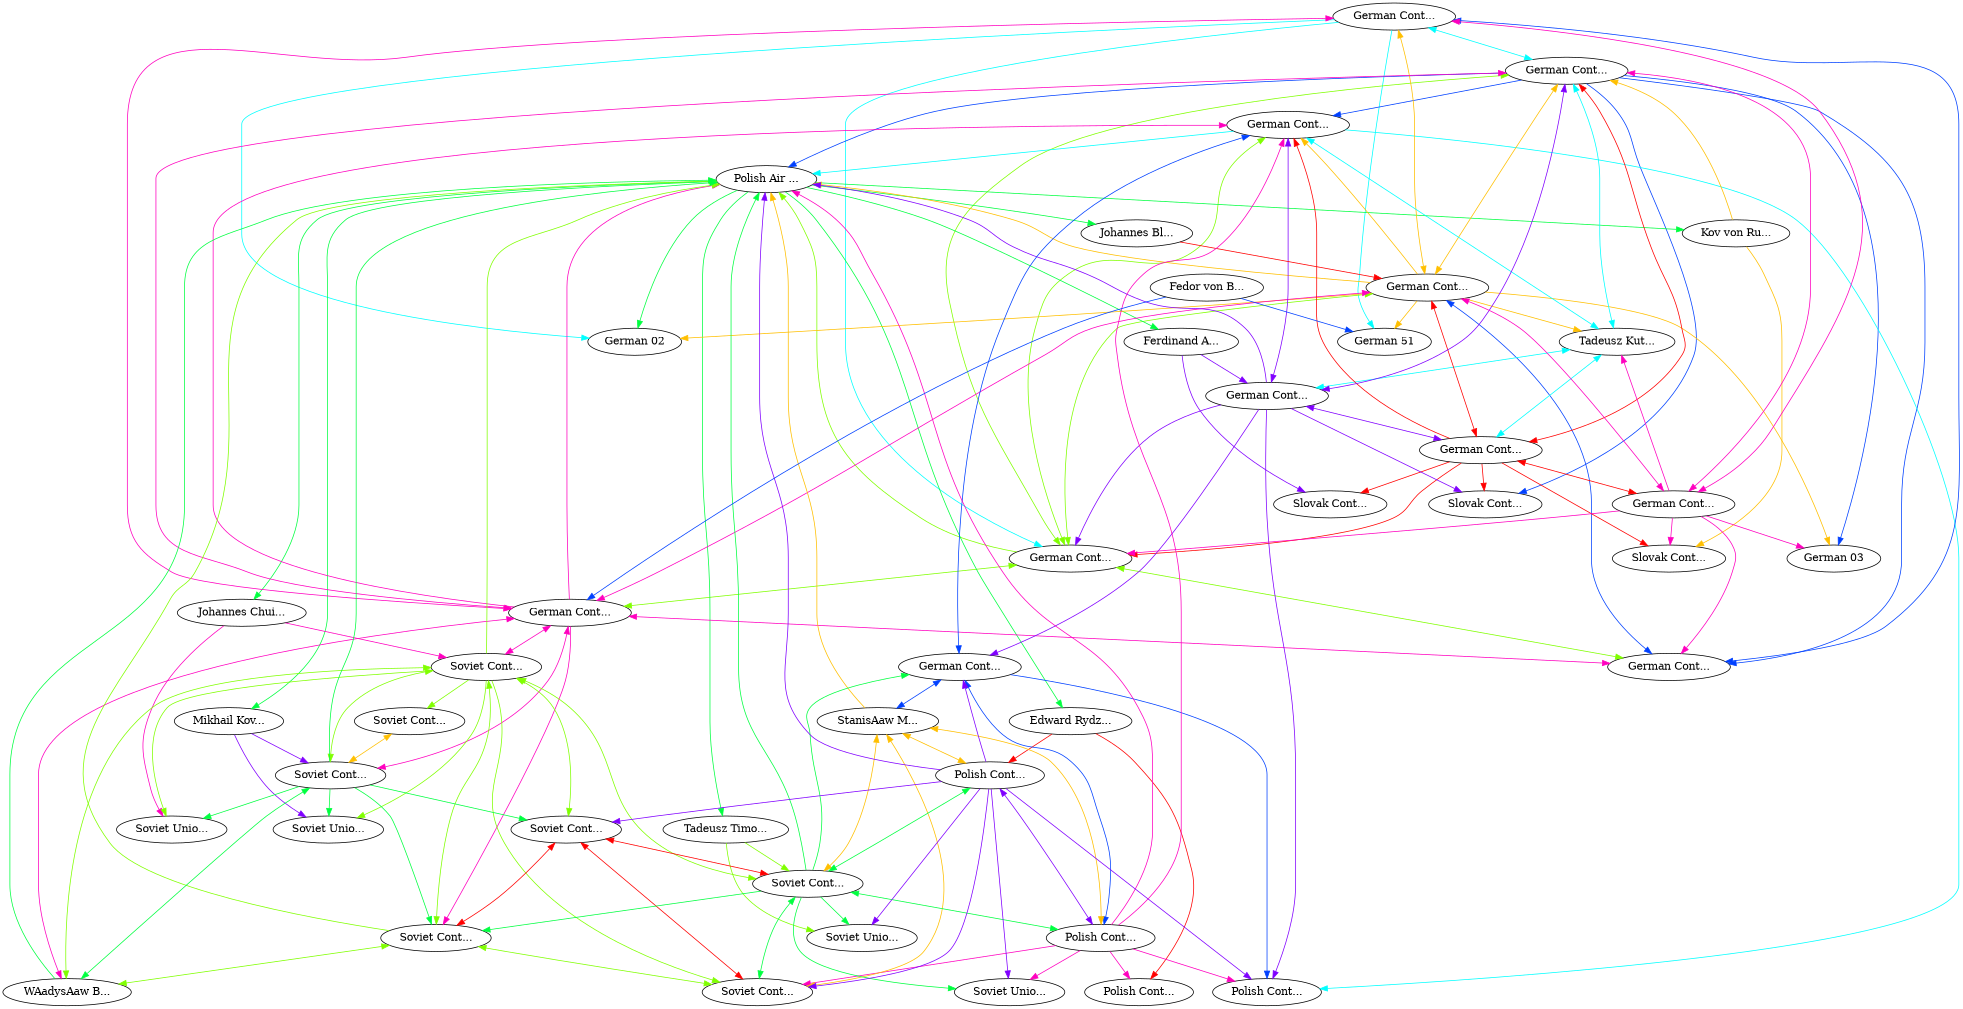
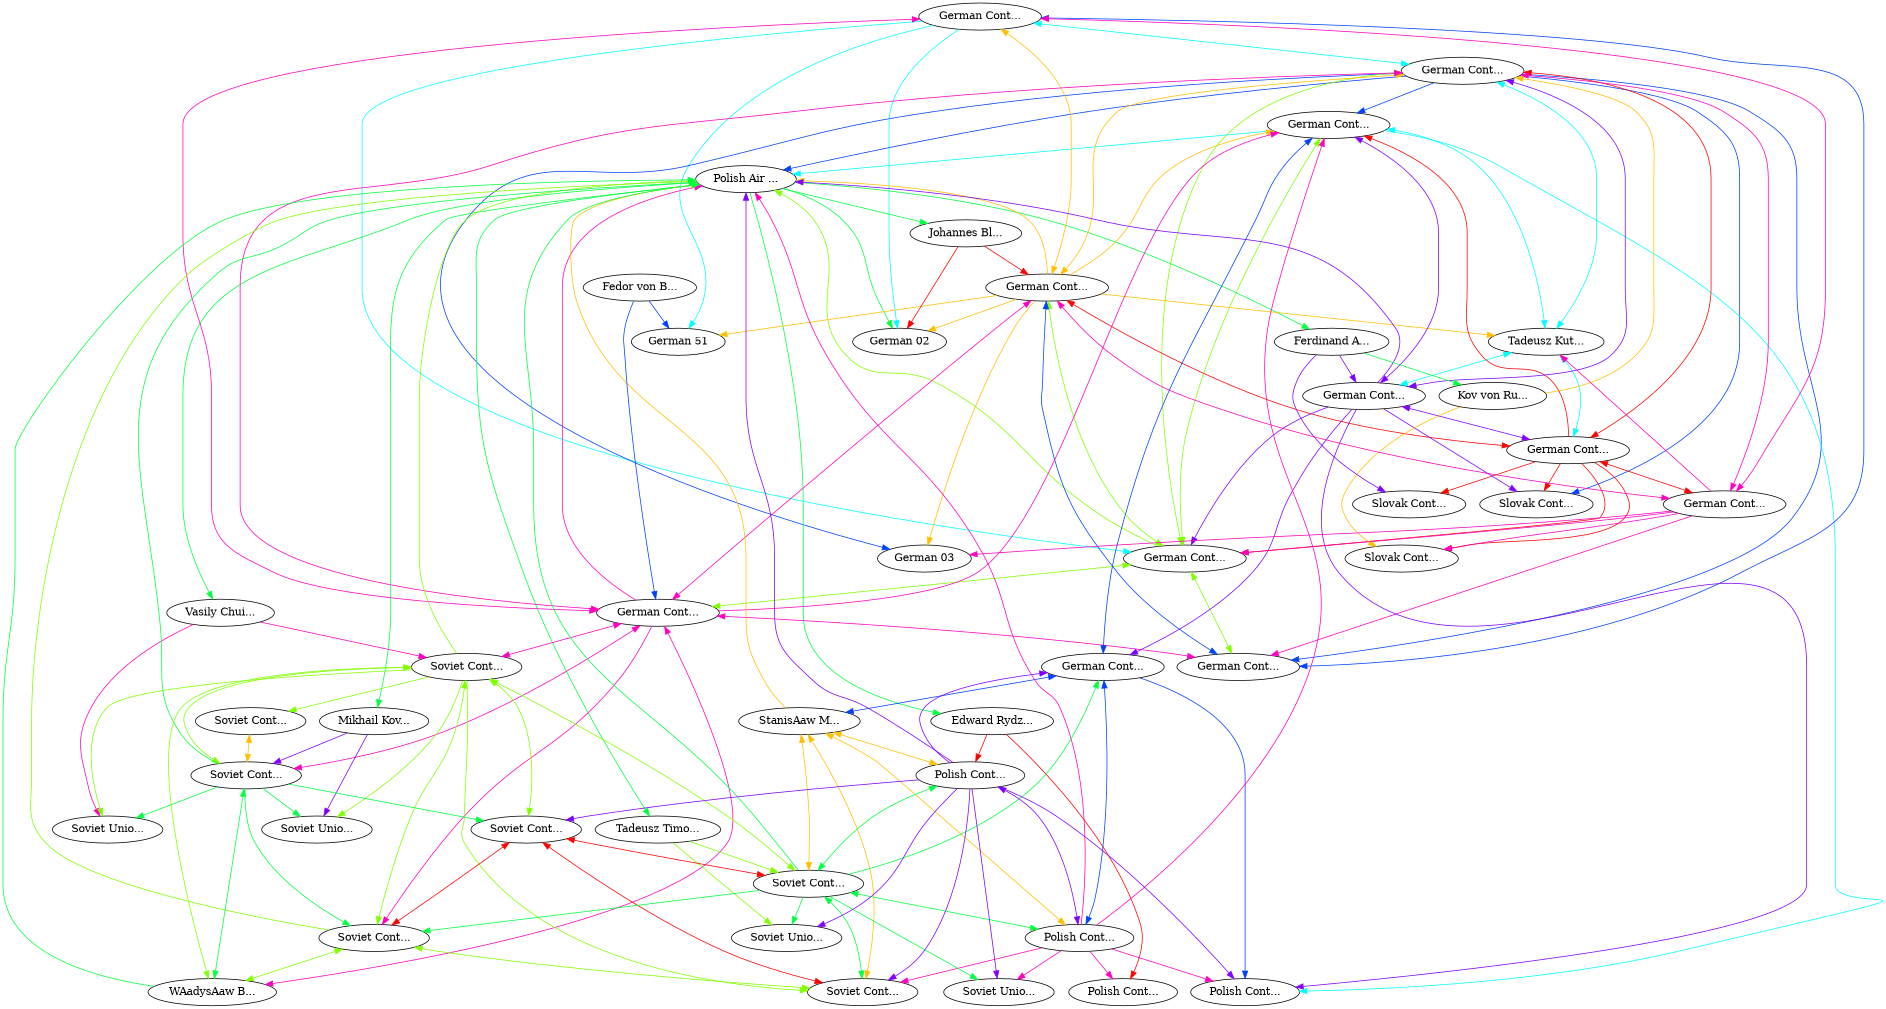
(1246, 206) -> (1409, 368)
none -> (935, 284)
(242, 613) -> (221, 613)
